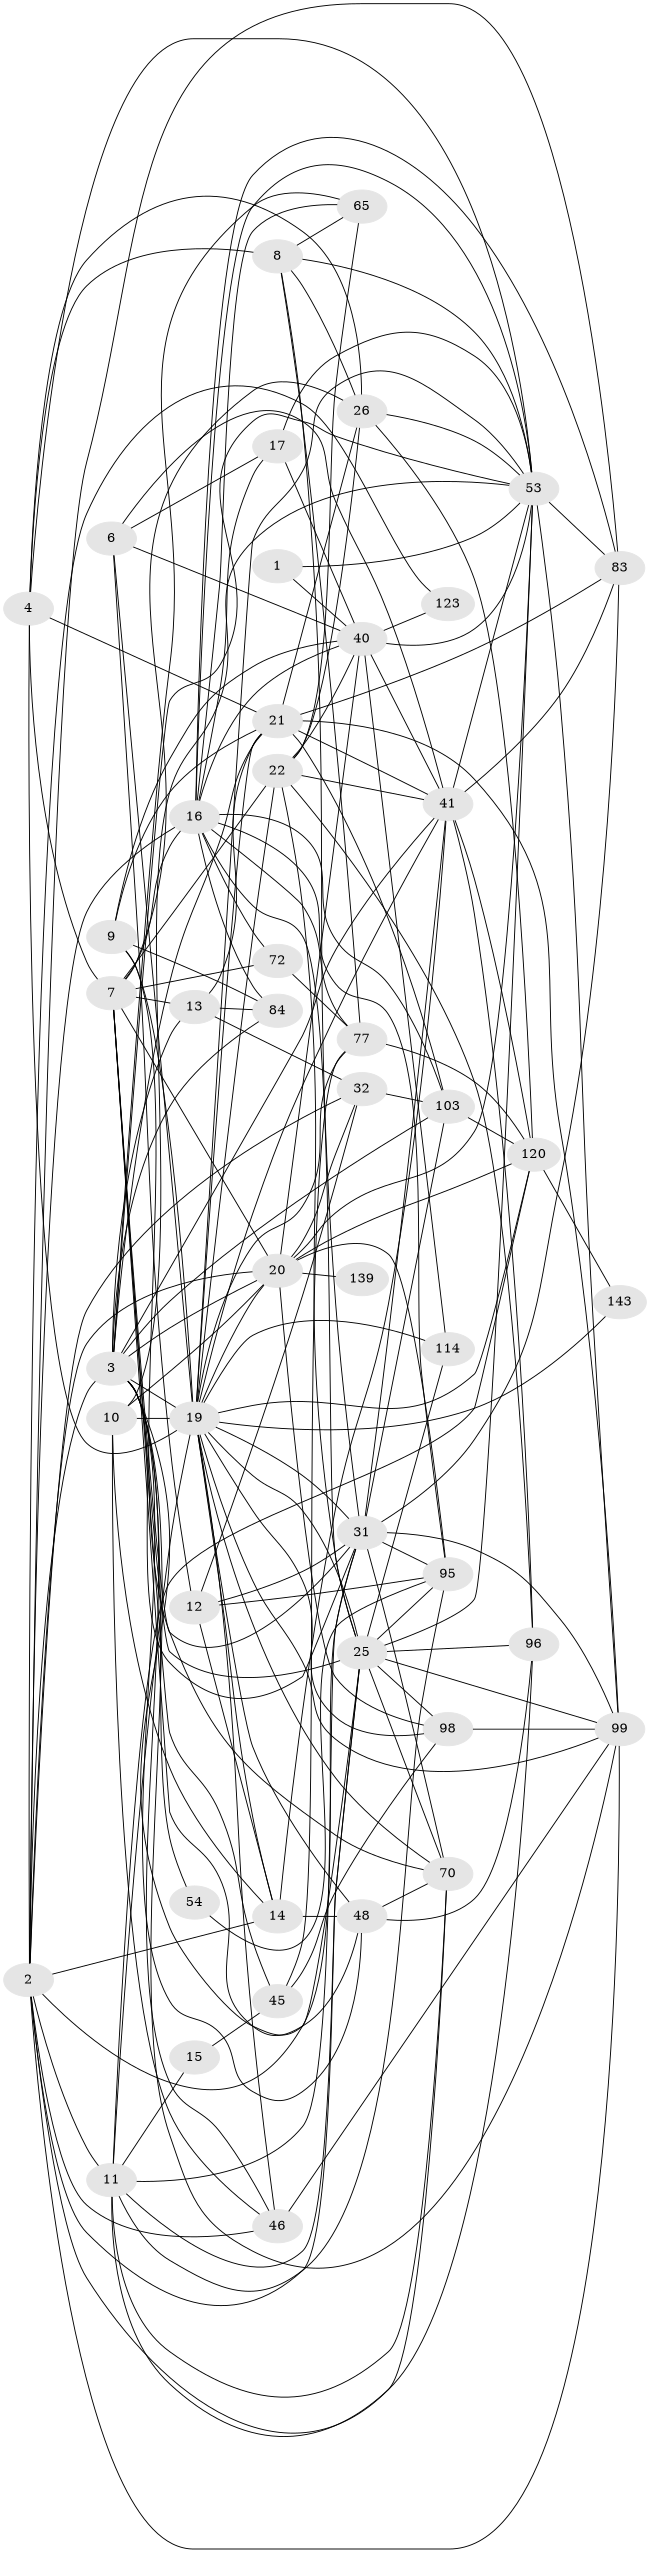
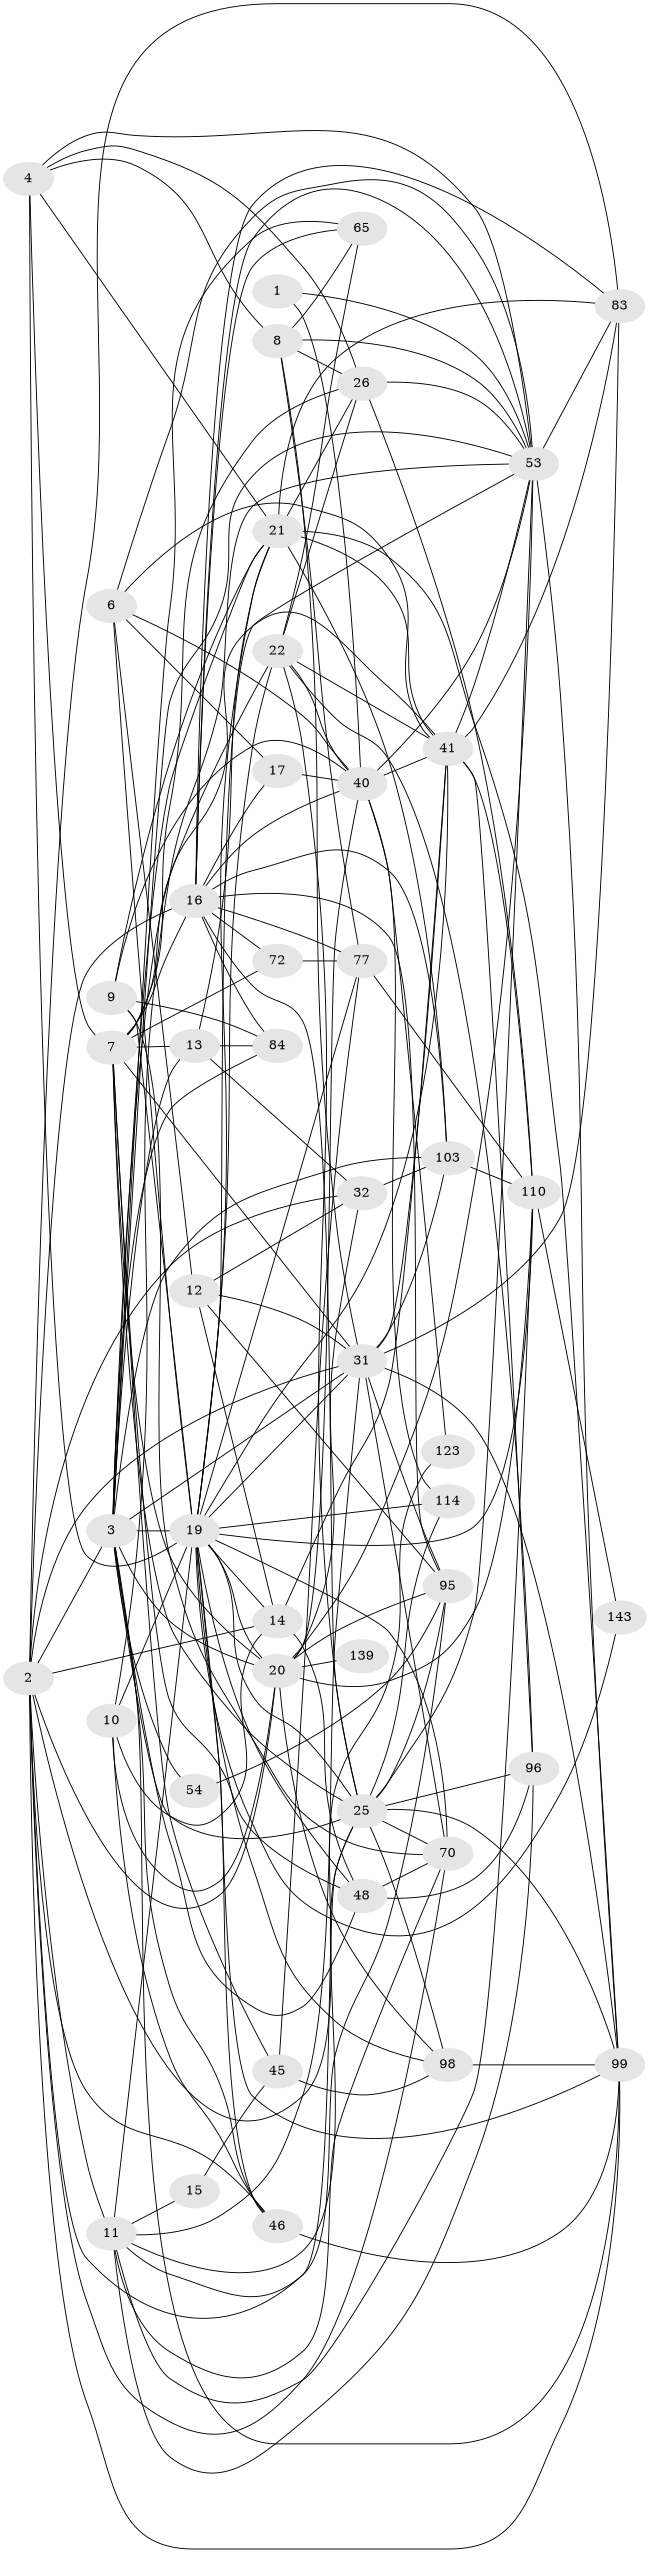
(425, 334) -> (279, 197)
(534, 1155) -> (534, 1192)
